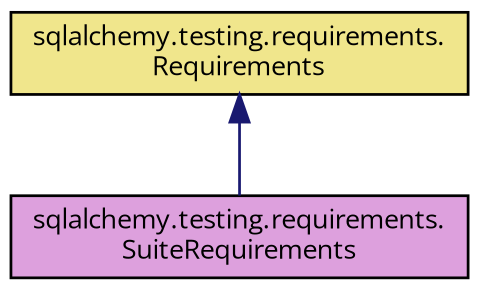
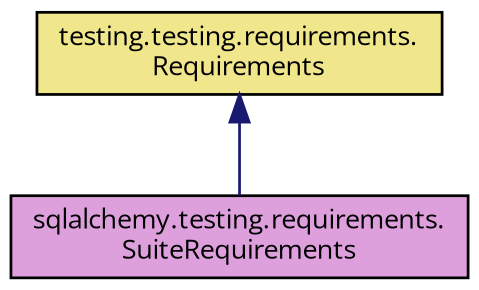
(240, 53) -> (240, 53)
